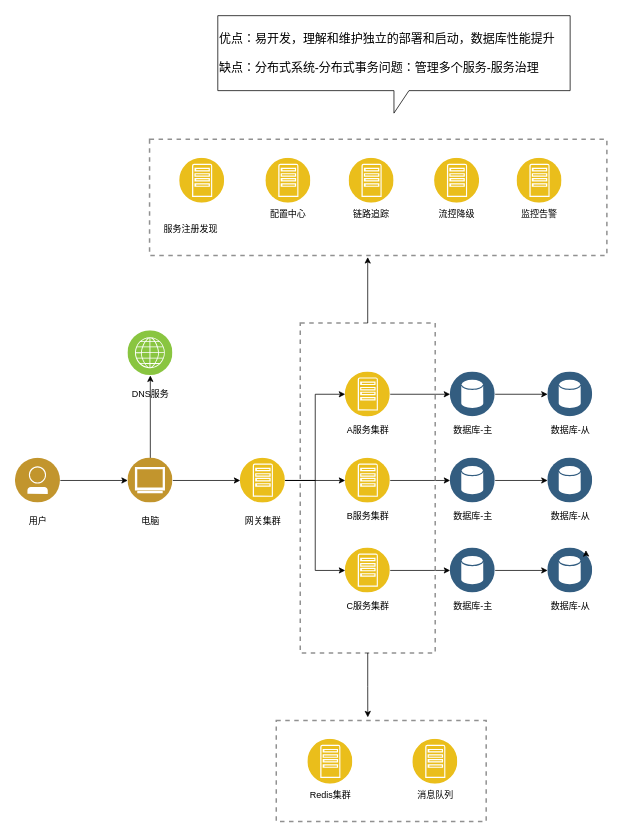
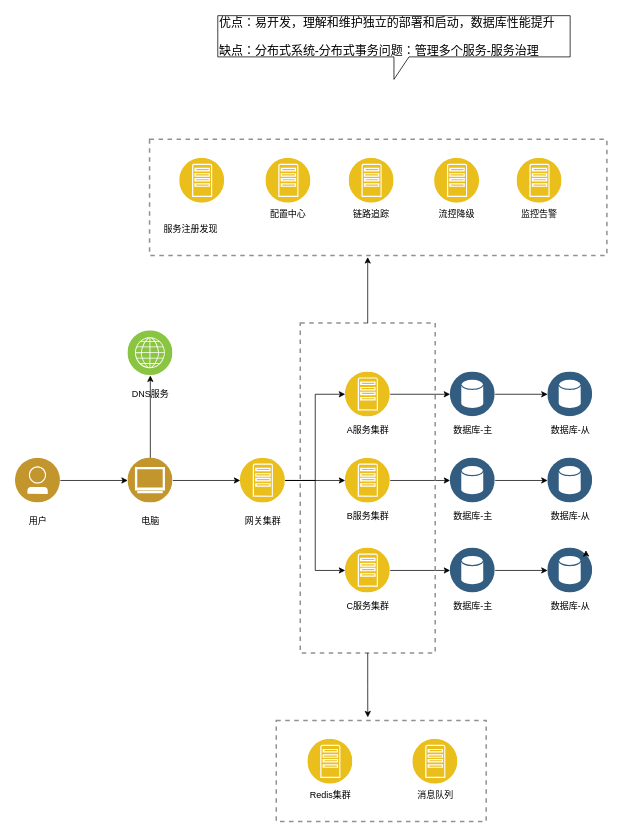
(394, 64) -> (394, 47)
